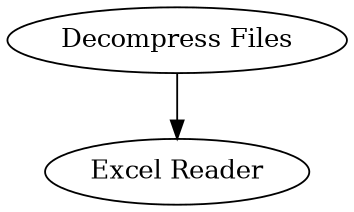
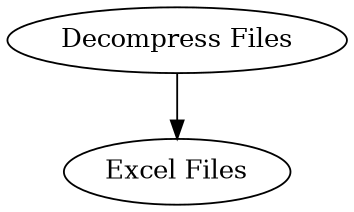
(177, 172) -> (177, 172)
